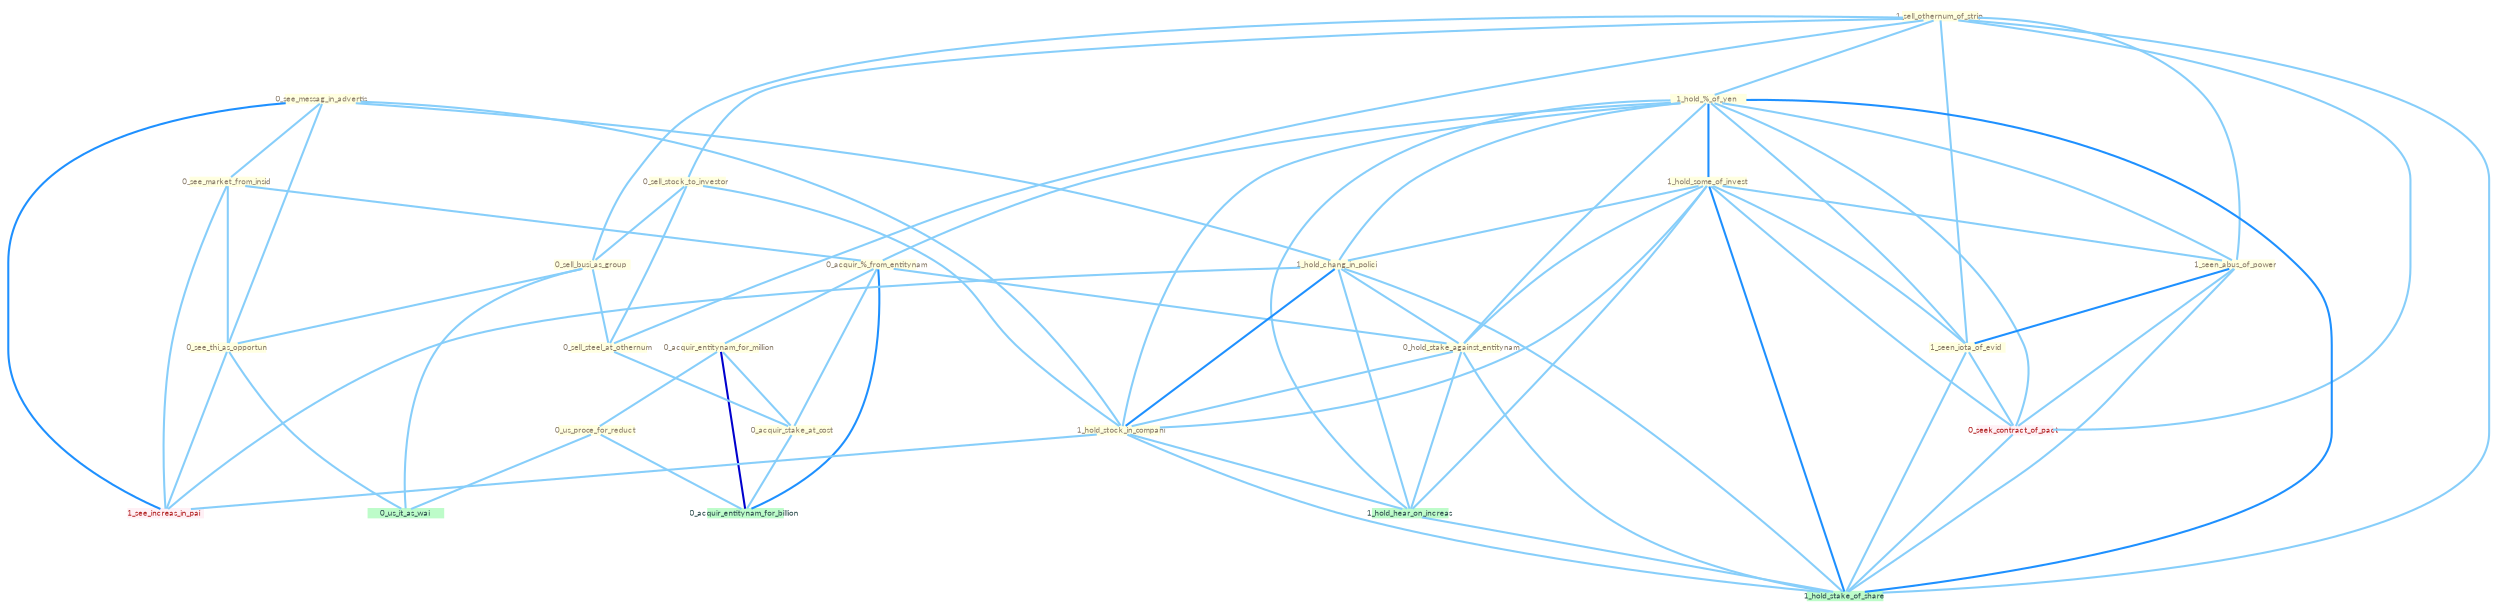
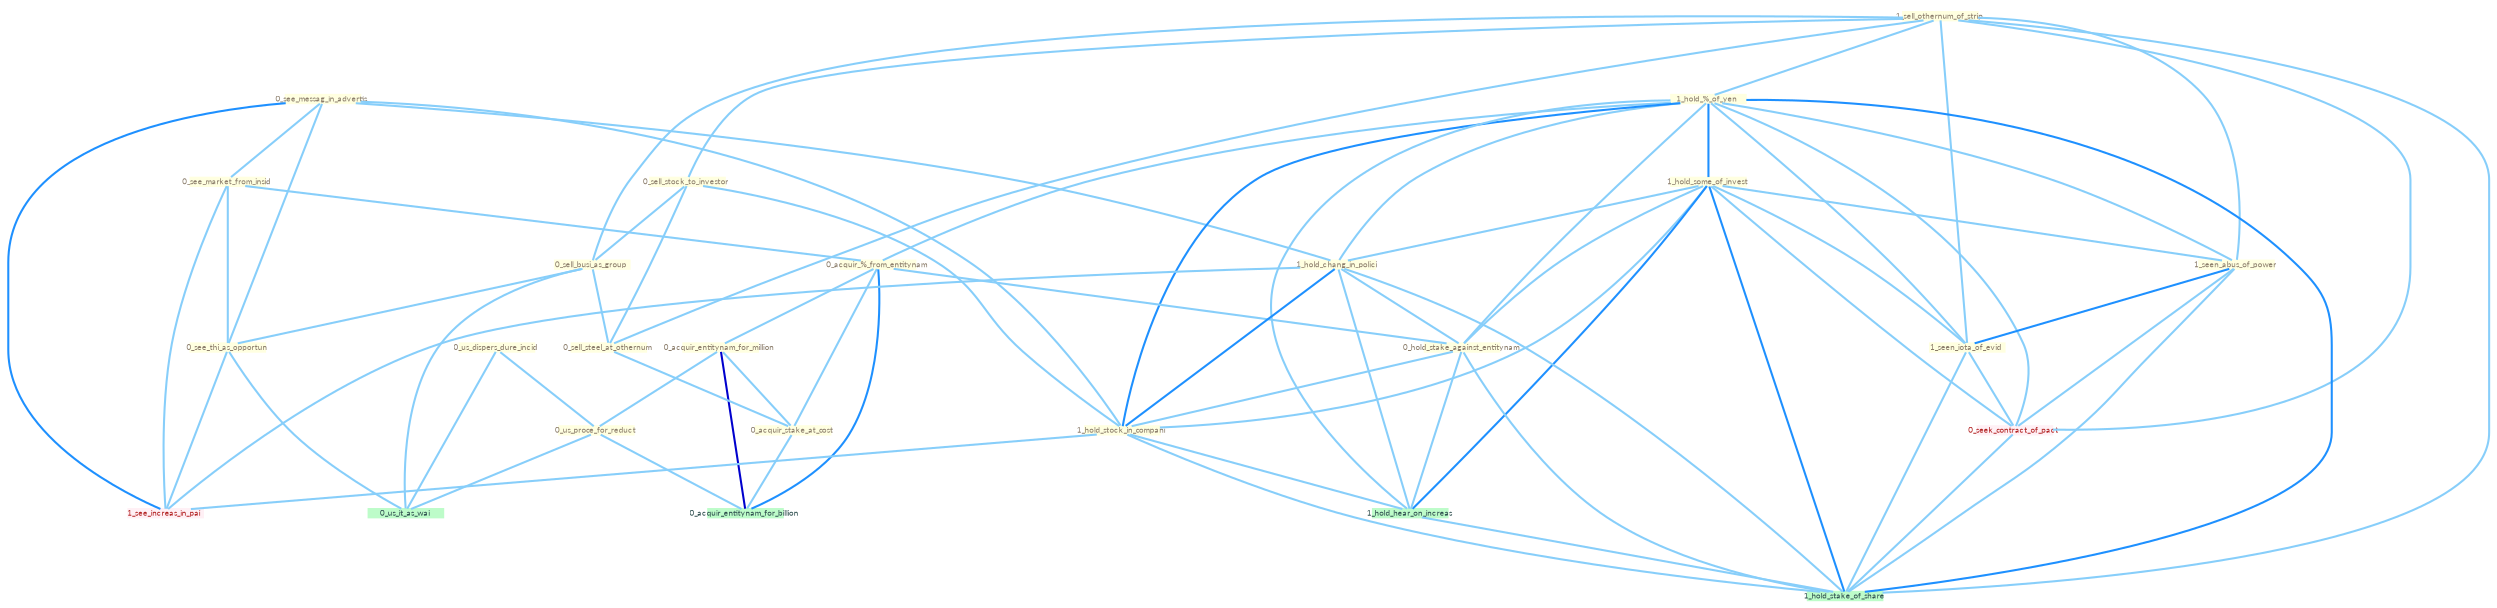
(1324, 154) -> (1324, 154)
none -> (497, 348)
(1565, 352) -> (1565, 352)
